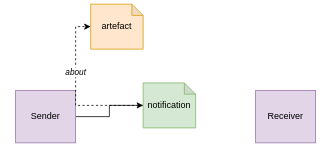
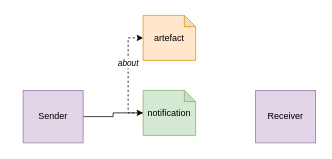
(117, 27) -> (169, 38)
(169, 105) -> (169, 113)
(45, 117) -> (53, 117)
